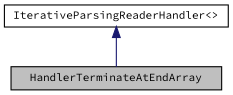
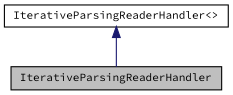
(116, 78) -> (116, 78)
